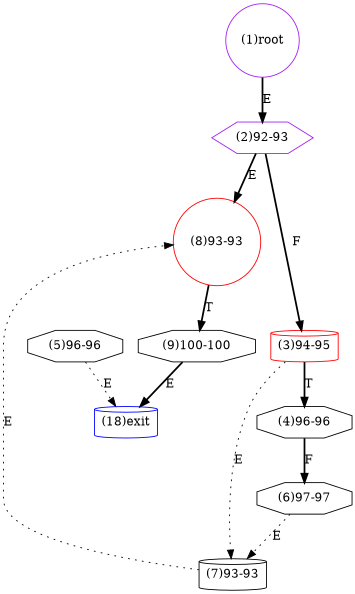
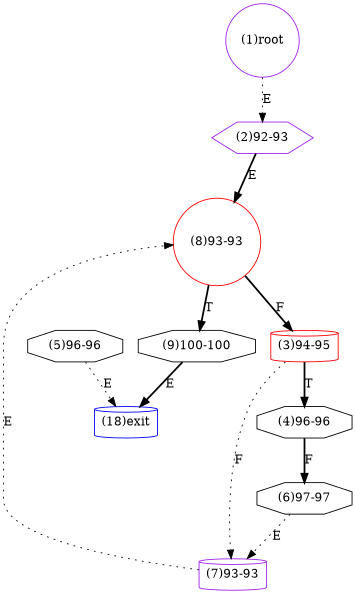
(262, 95) -> (262, 95)
(283, 238) -> (266, 300)
(239, 460) -> (239, 460)
(233, 575) -> (233, 575)
